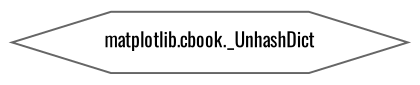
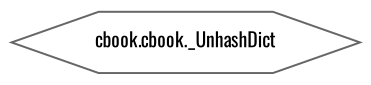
(210, 42) -> (186, 42)
